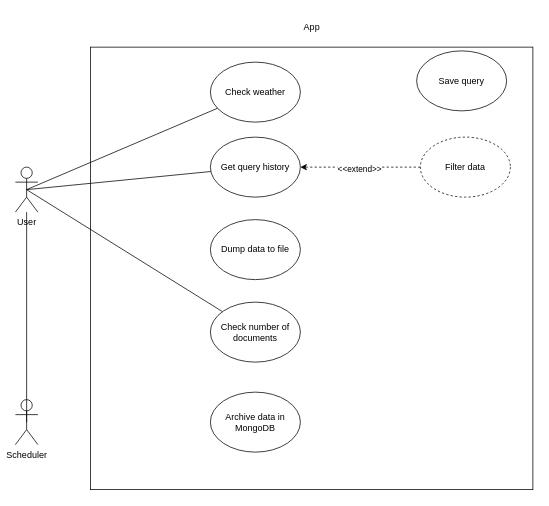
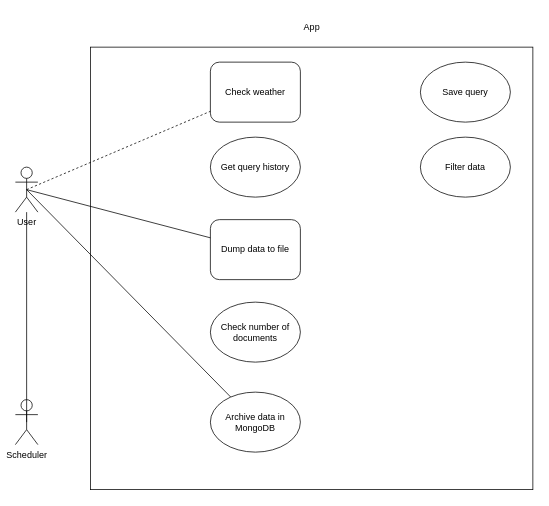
(462, 81) -> (465, 92)
(255, 92) -> (255, 92)
(127, 147) -> (124, 148)
(359, 167) -> none
(465, 167) -> (465, 167)
(122, 180) -> (122, 214)
(255, 249) -> (255, 249)
(127, 252) -> (131, 295)
